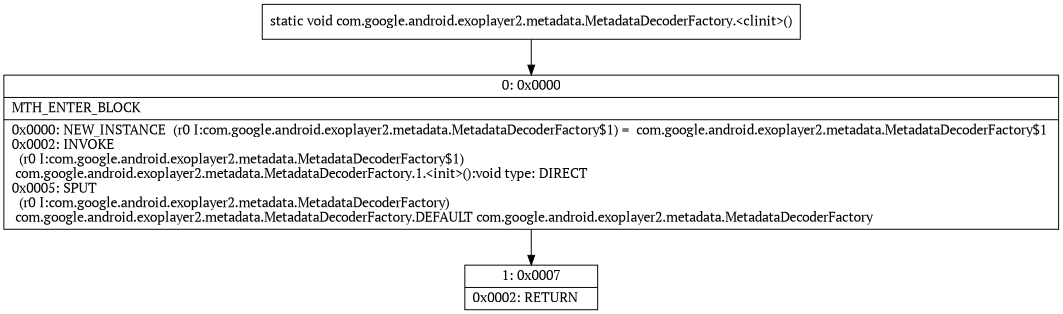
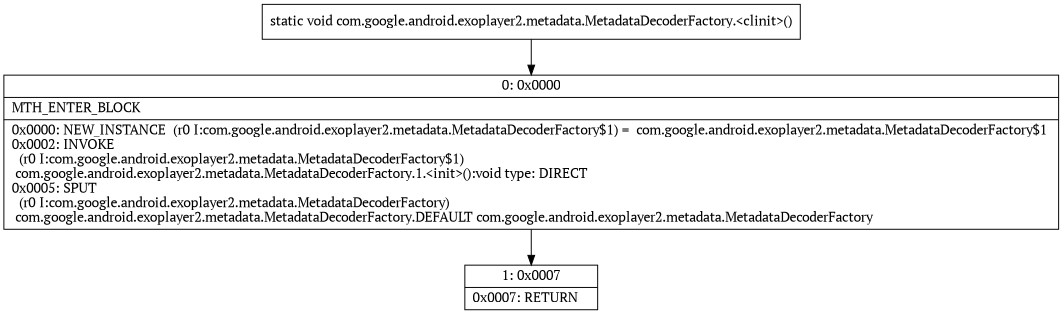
(531, 298) -> (531, 298)
